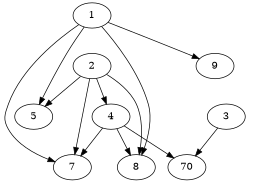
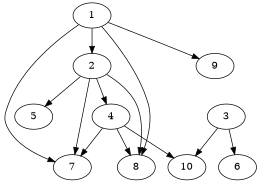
(62, 62) -> (92, 37)
(187, 167) -> (187, 167)
none -> (238, 167)
